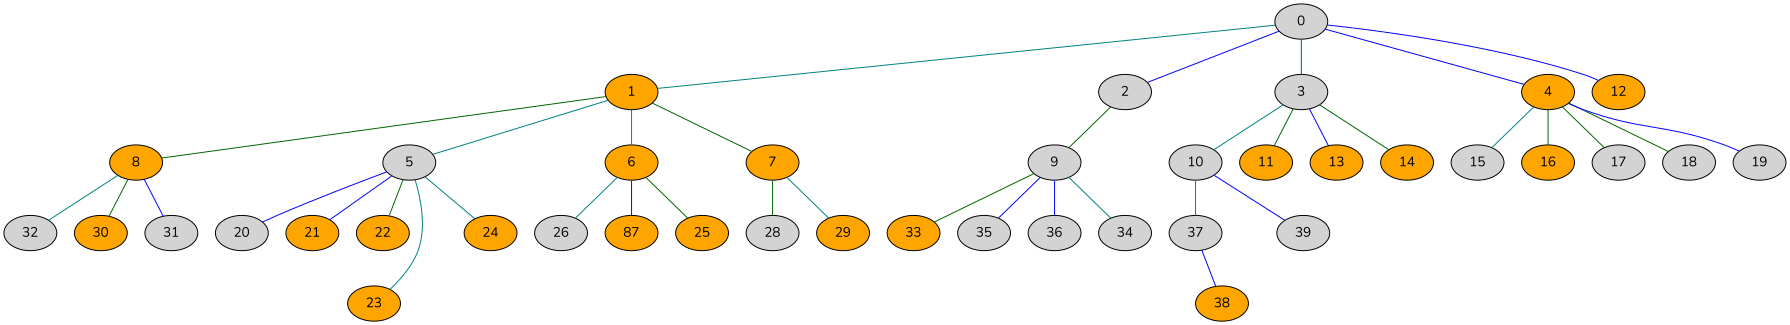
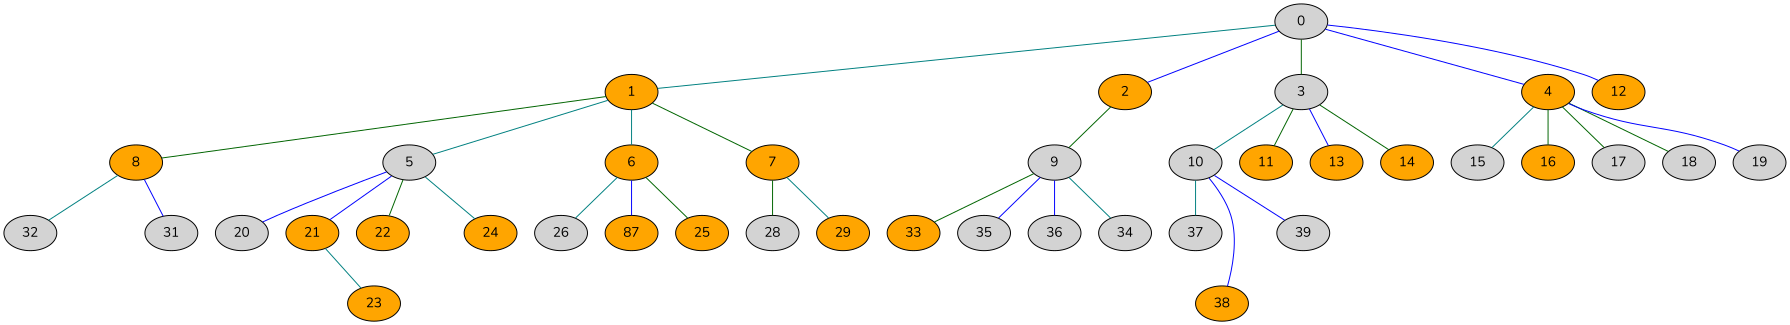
(1125, 92) -> (1125, 92)
(101, 233) -> none
(421, 239) -> (343, 268)
(1209, 268) -> (1234, 229)
